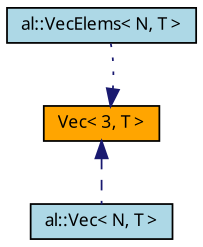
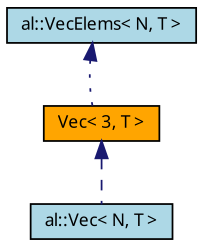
(113, 66) -> (90, 83)
